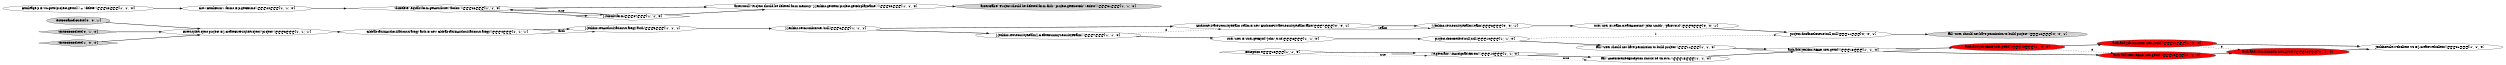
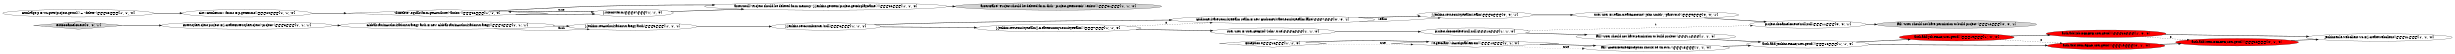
(633, 17) -> (633, 13)
(78, 21) -> (78, 25)
(78, 32) -> none
(78, 43) -> none
(1833, 50) -> (1808, 44)
